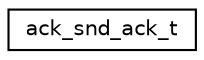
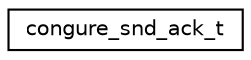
(102, 30) -> (126, 30)
